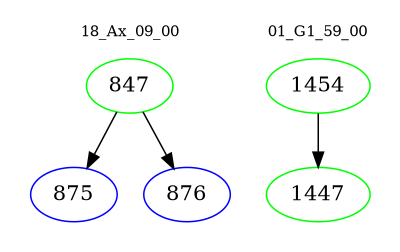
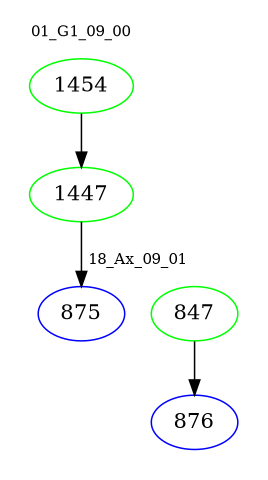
(130, 32) -> (138, 260)
(318, 32) -> (81, 32)
(106, 133) -> (81, 255)
